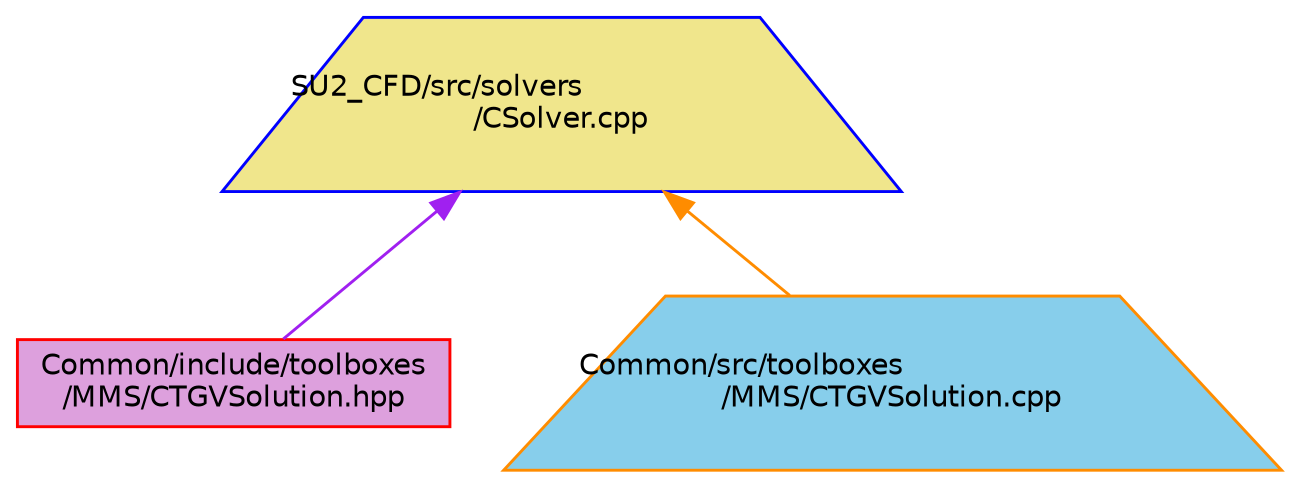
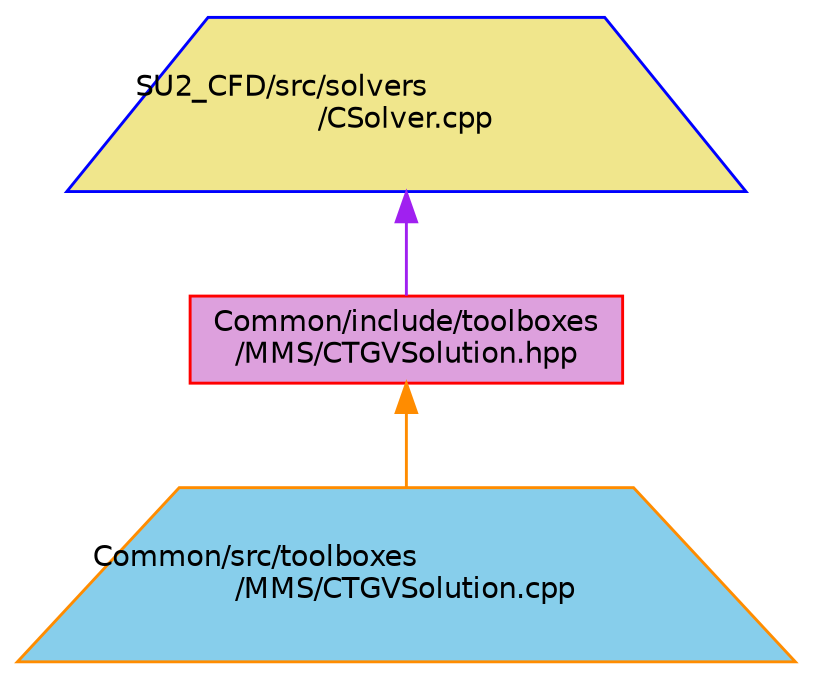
(739, 253) -> (406, 450)
